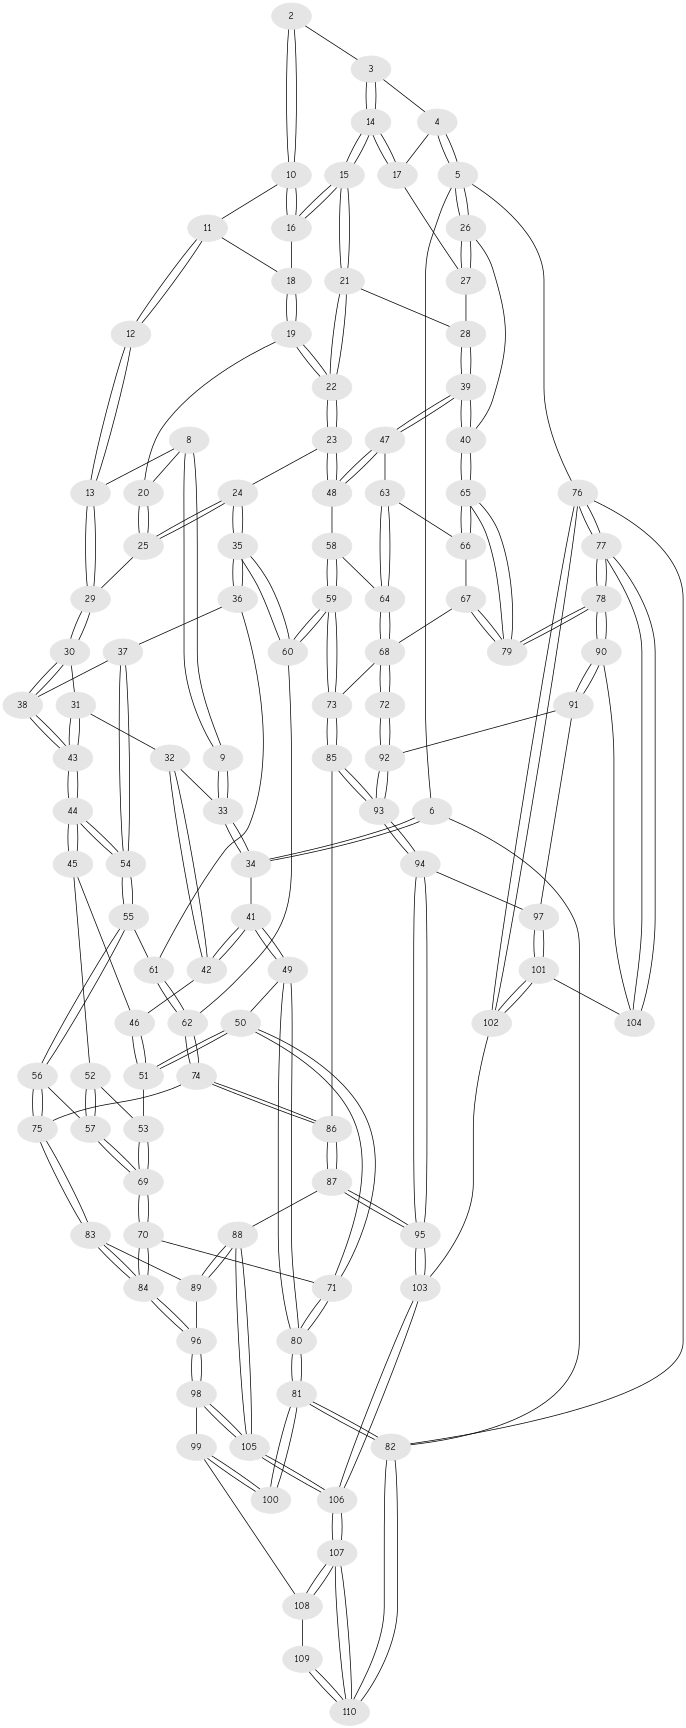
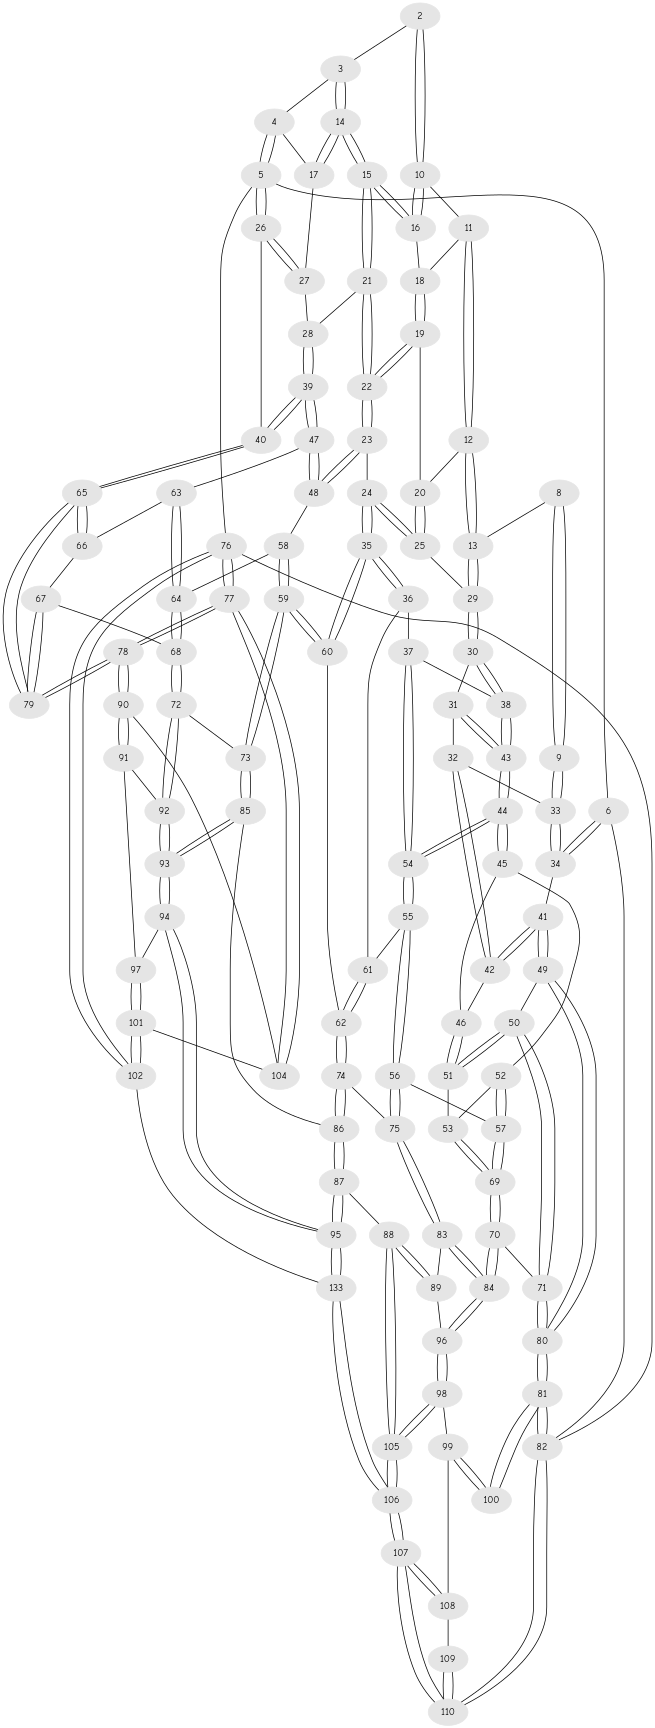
(166, 467) -> (444, 467)
(359, 679) -> (211, 732)
(420, 1288) -> (336, 1288)
